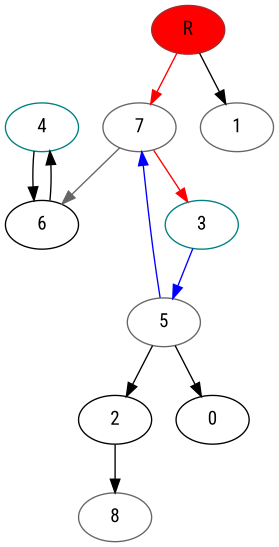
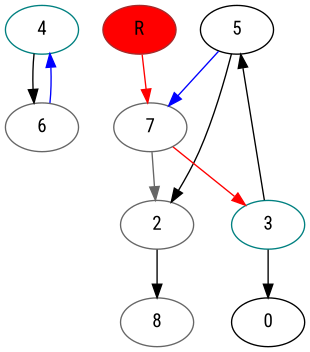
(237, 127) -> none
(96, 171) -> (153, 169)
(51, 183) -> (51, 85)
(42, 225) -> (42, 127)
(185, 267) -> (254, 134)
(164, 322) -> (237, 30)
(185, 365) -> (268, 267)
(115, 420) -> (157, 225)
